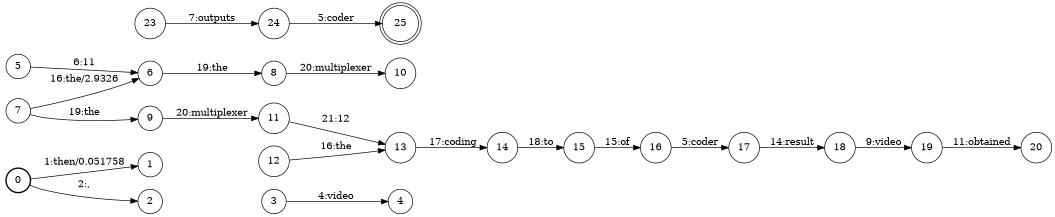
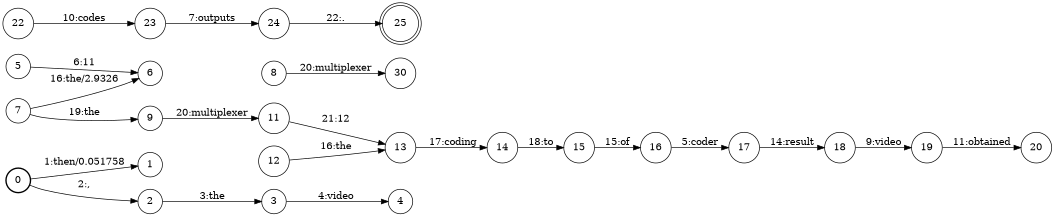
(336, 18) -> (336, 18)
none -> (18, 24)
(209, 73) -> none
(400, 73) -> (400, 73)
none -> (209, 202)
